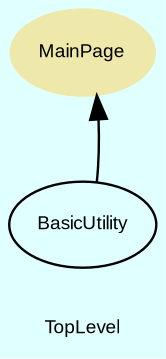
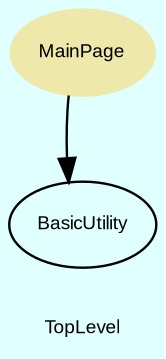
(99, 151) -> (67, 127)
